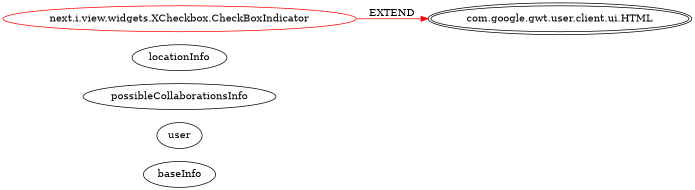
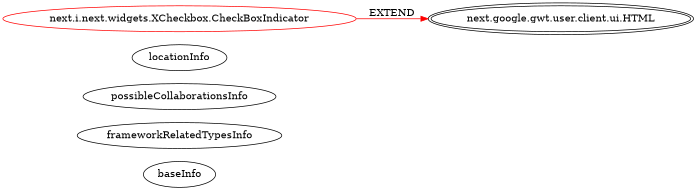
(180, 19) -> (180, 19)
(560, 19) -> (561, 19)
(180, 136) -> (180, 136)
